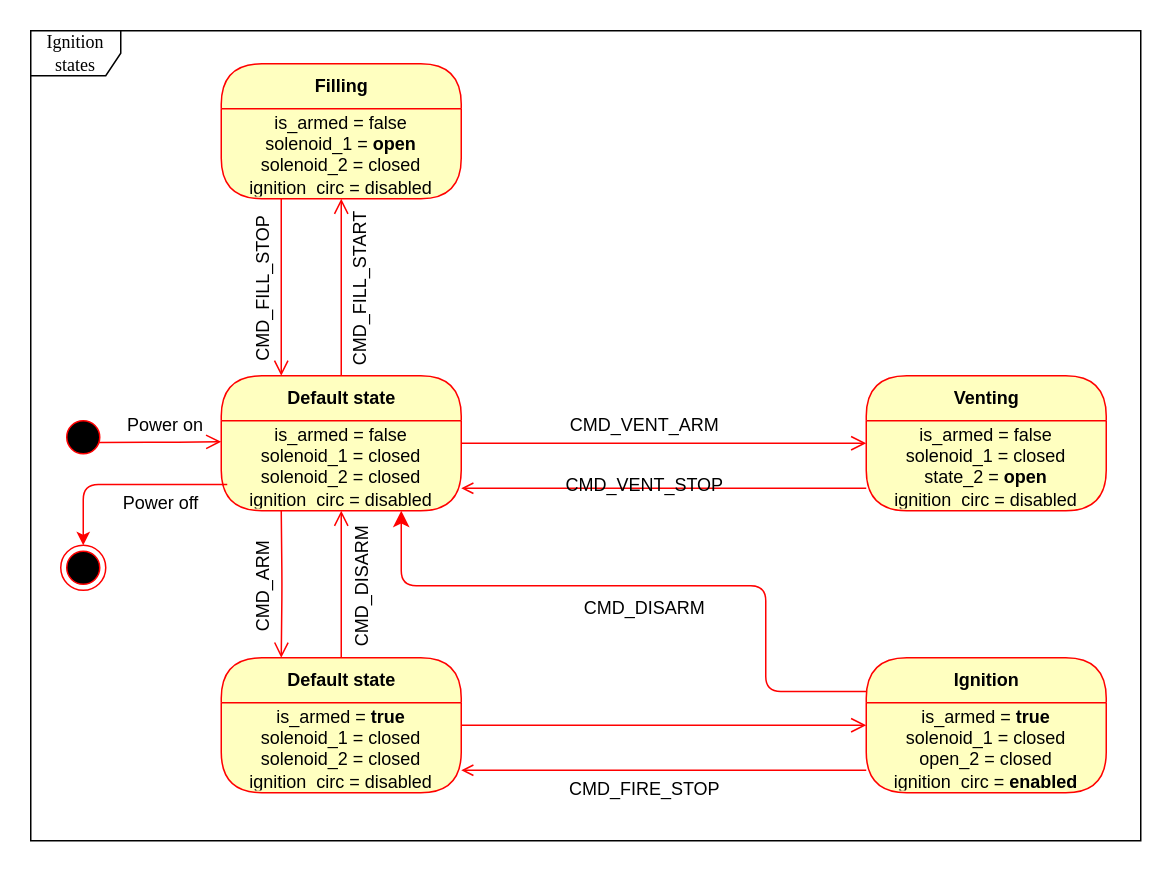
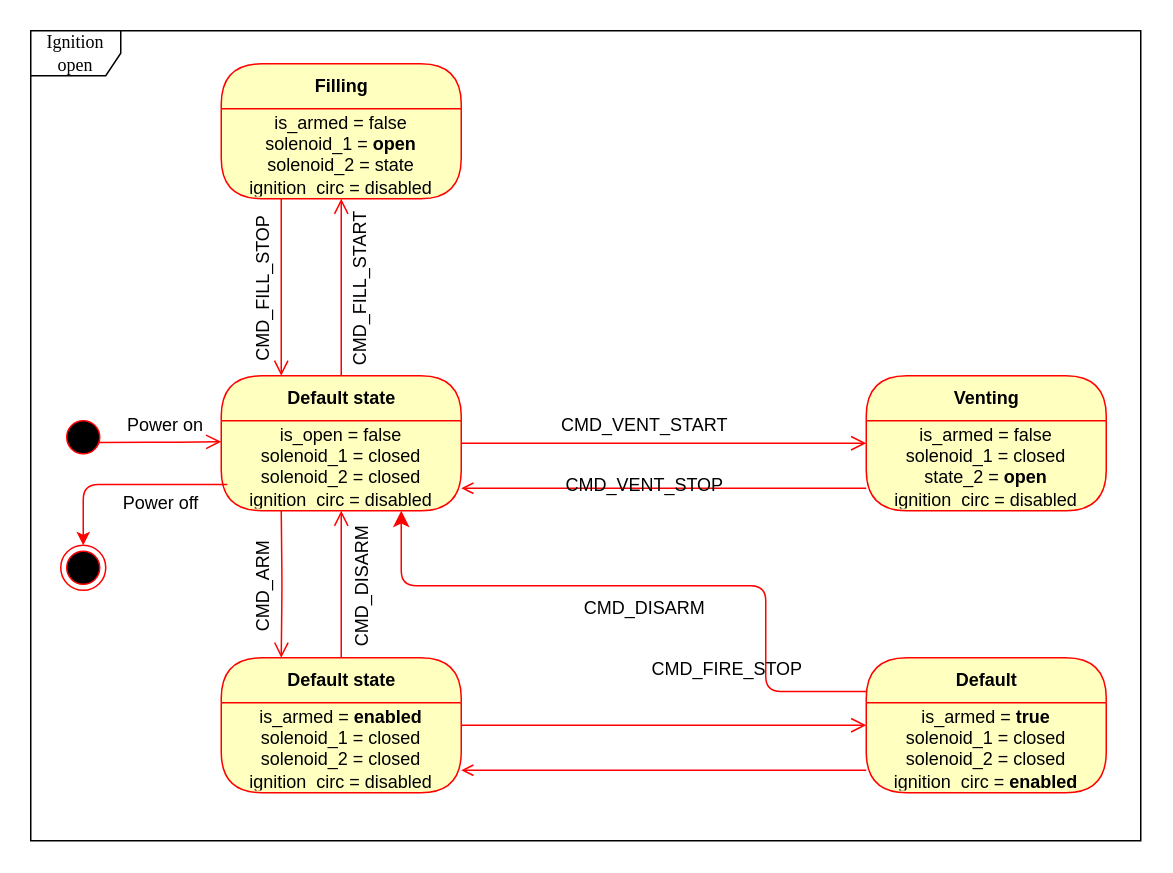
(76, 53) -> (76, 53)
(341, 154) -> (341, 154)
(644, 425) -> (644, 425)
(341, 466) -> (341, 466)
(987, 680) -> (987, 680)
(341, 748) -> (341, 748)
(986, 748) -> (986, 748)
(645, 788) -> (728, 668)
